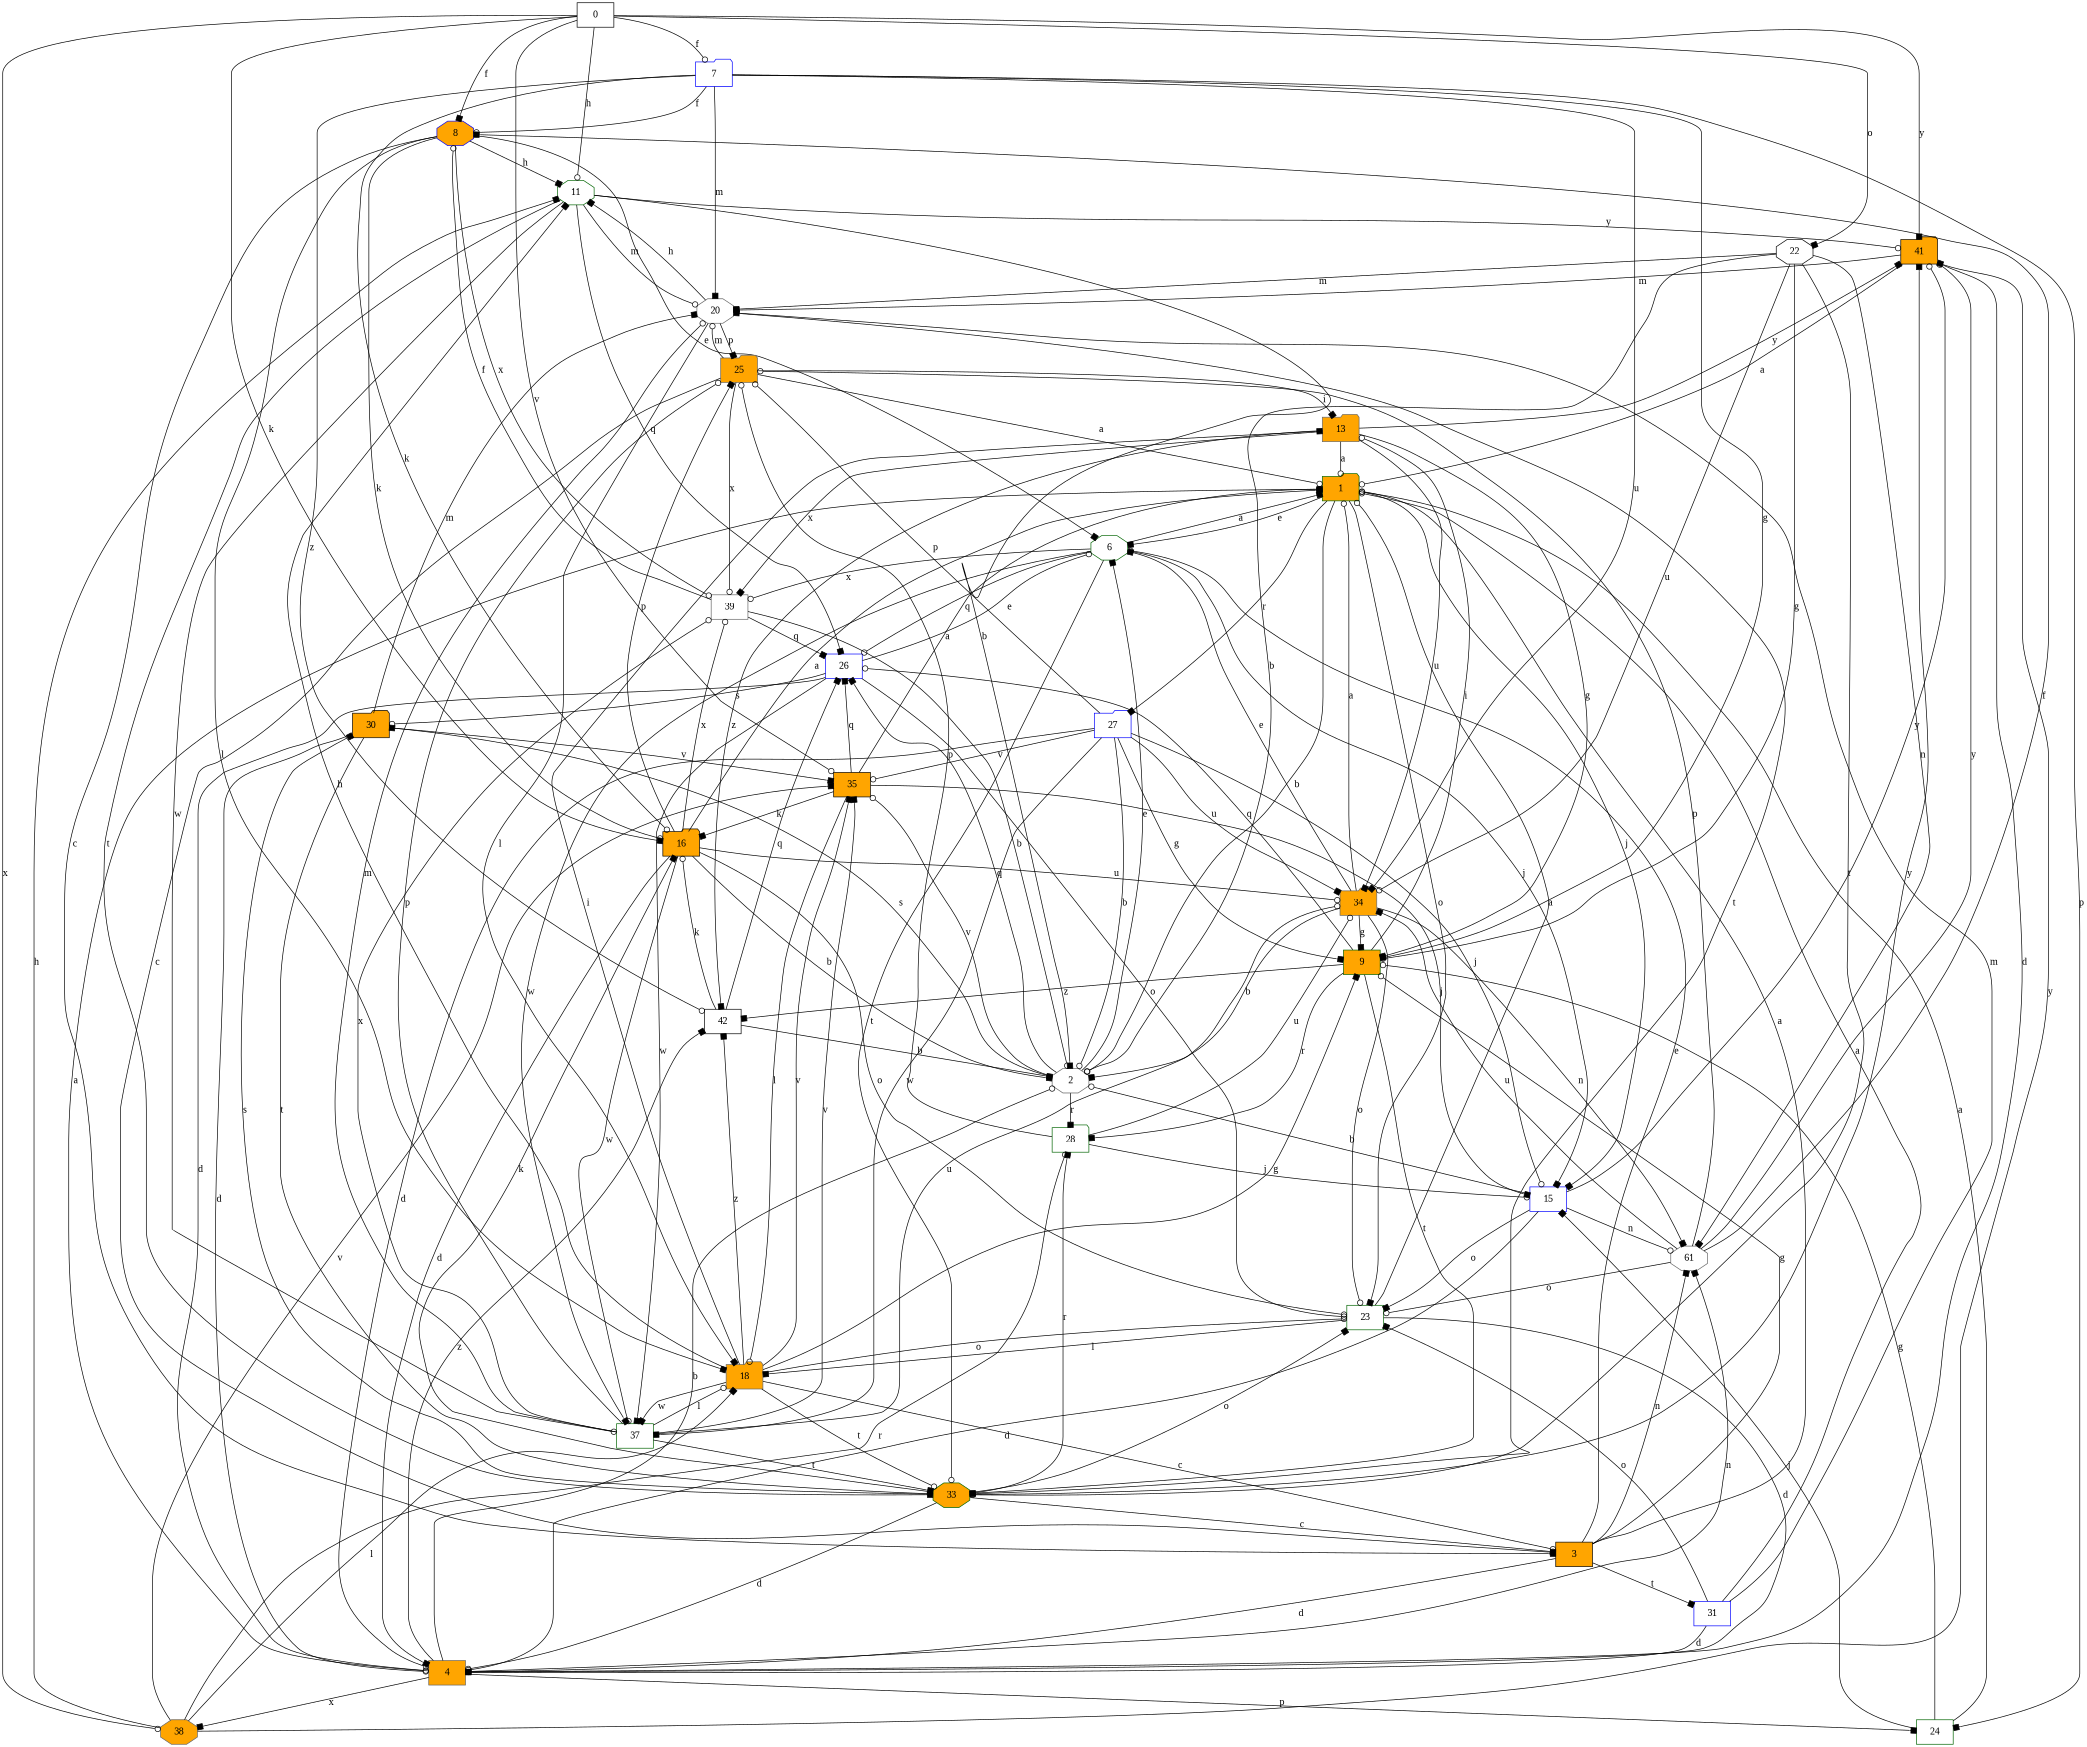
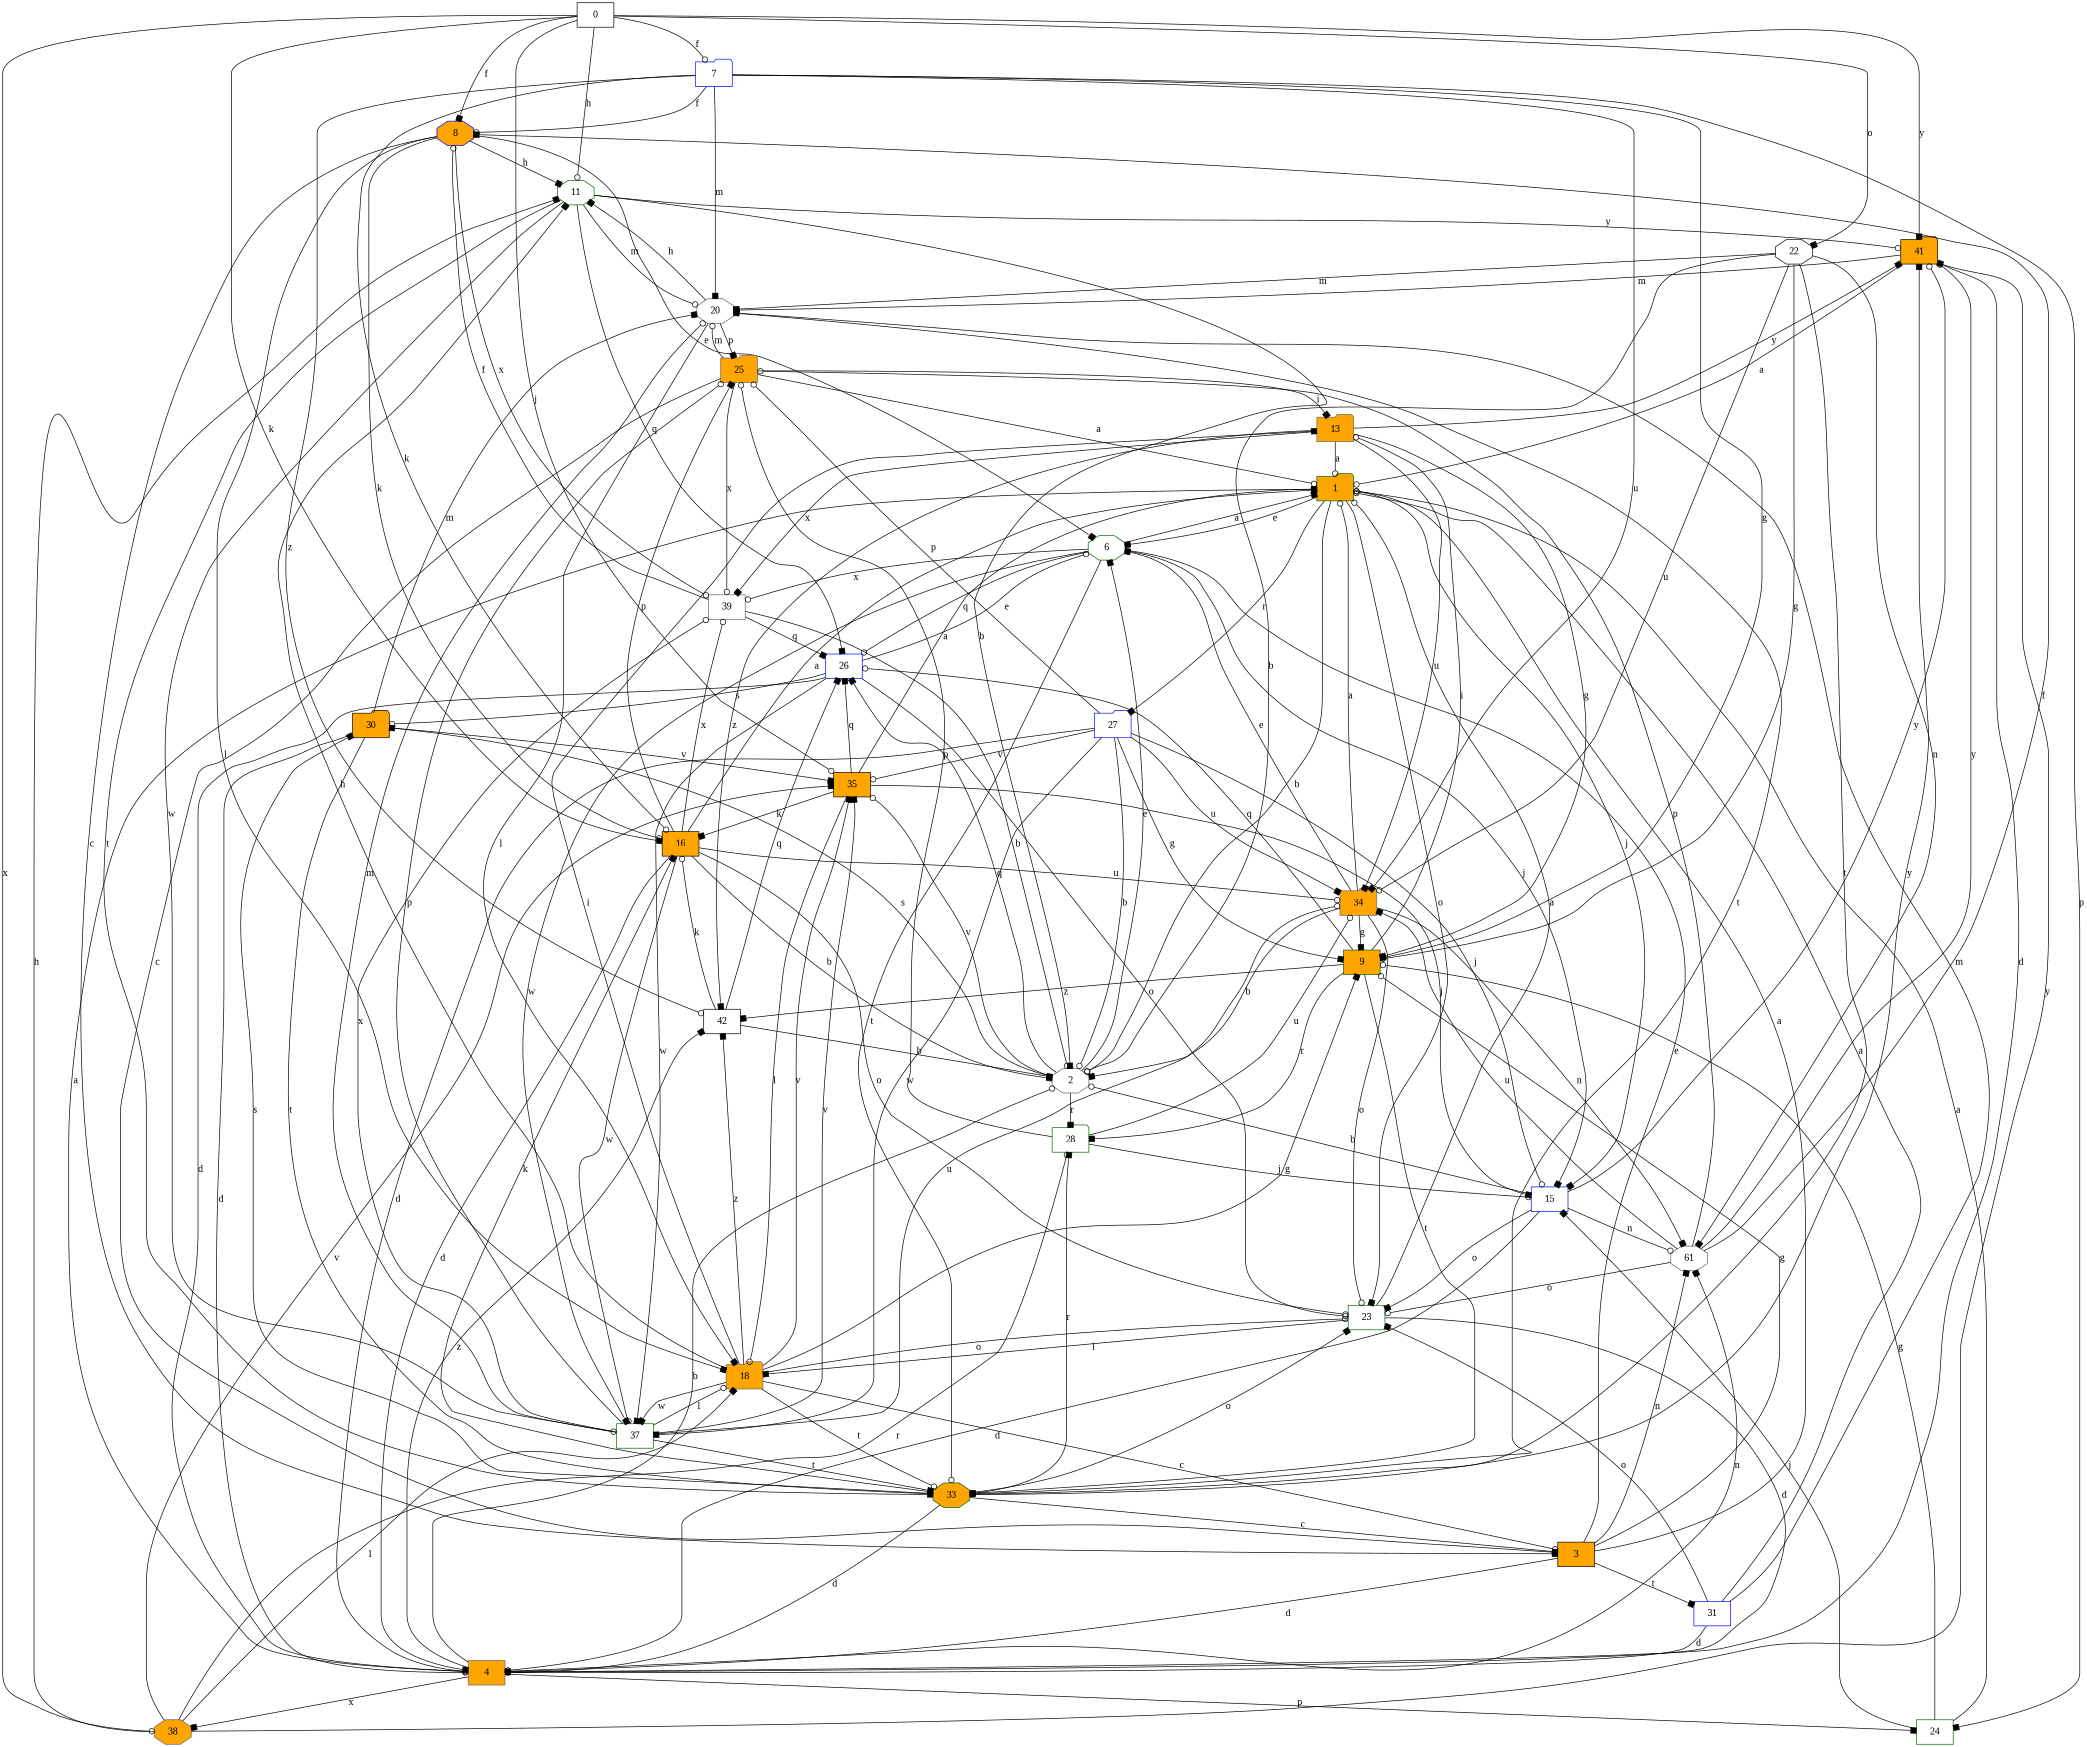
(537, 400) -> (536, 400)
(681, 844) -> (681, 844)
